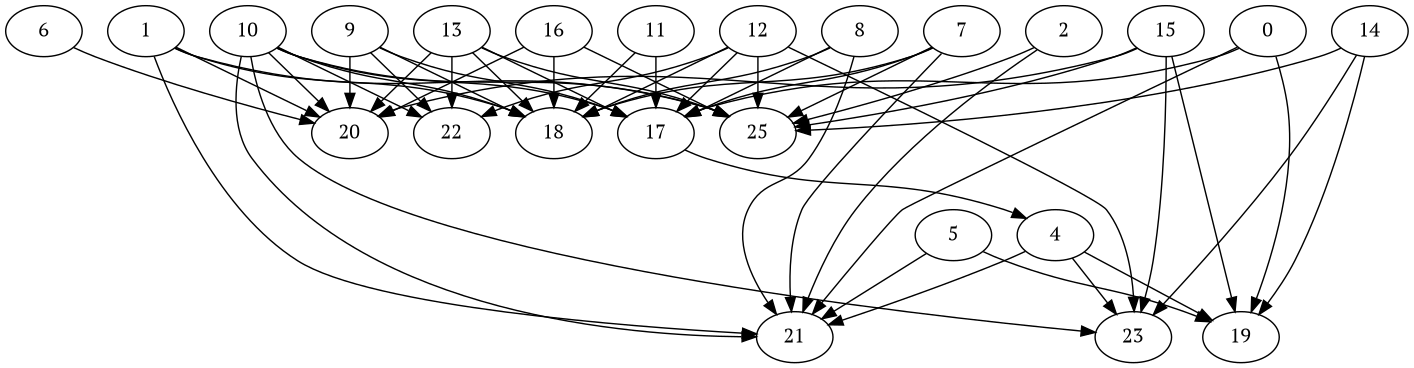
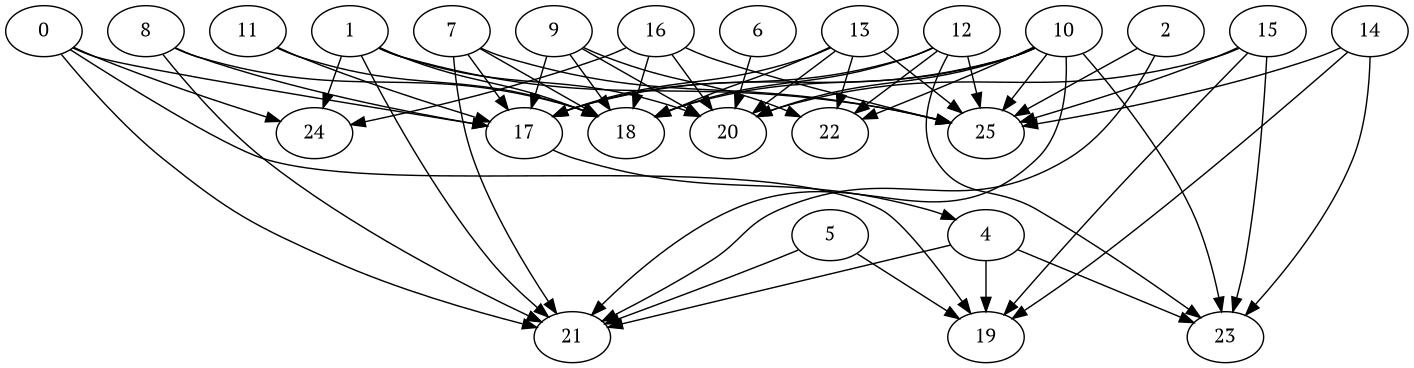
none -> (314, 133)
